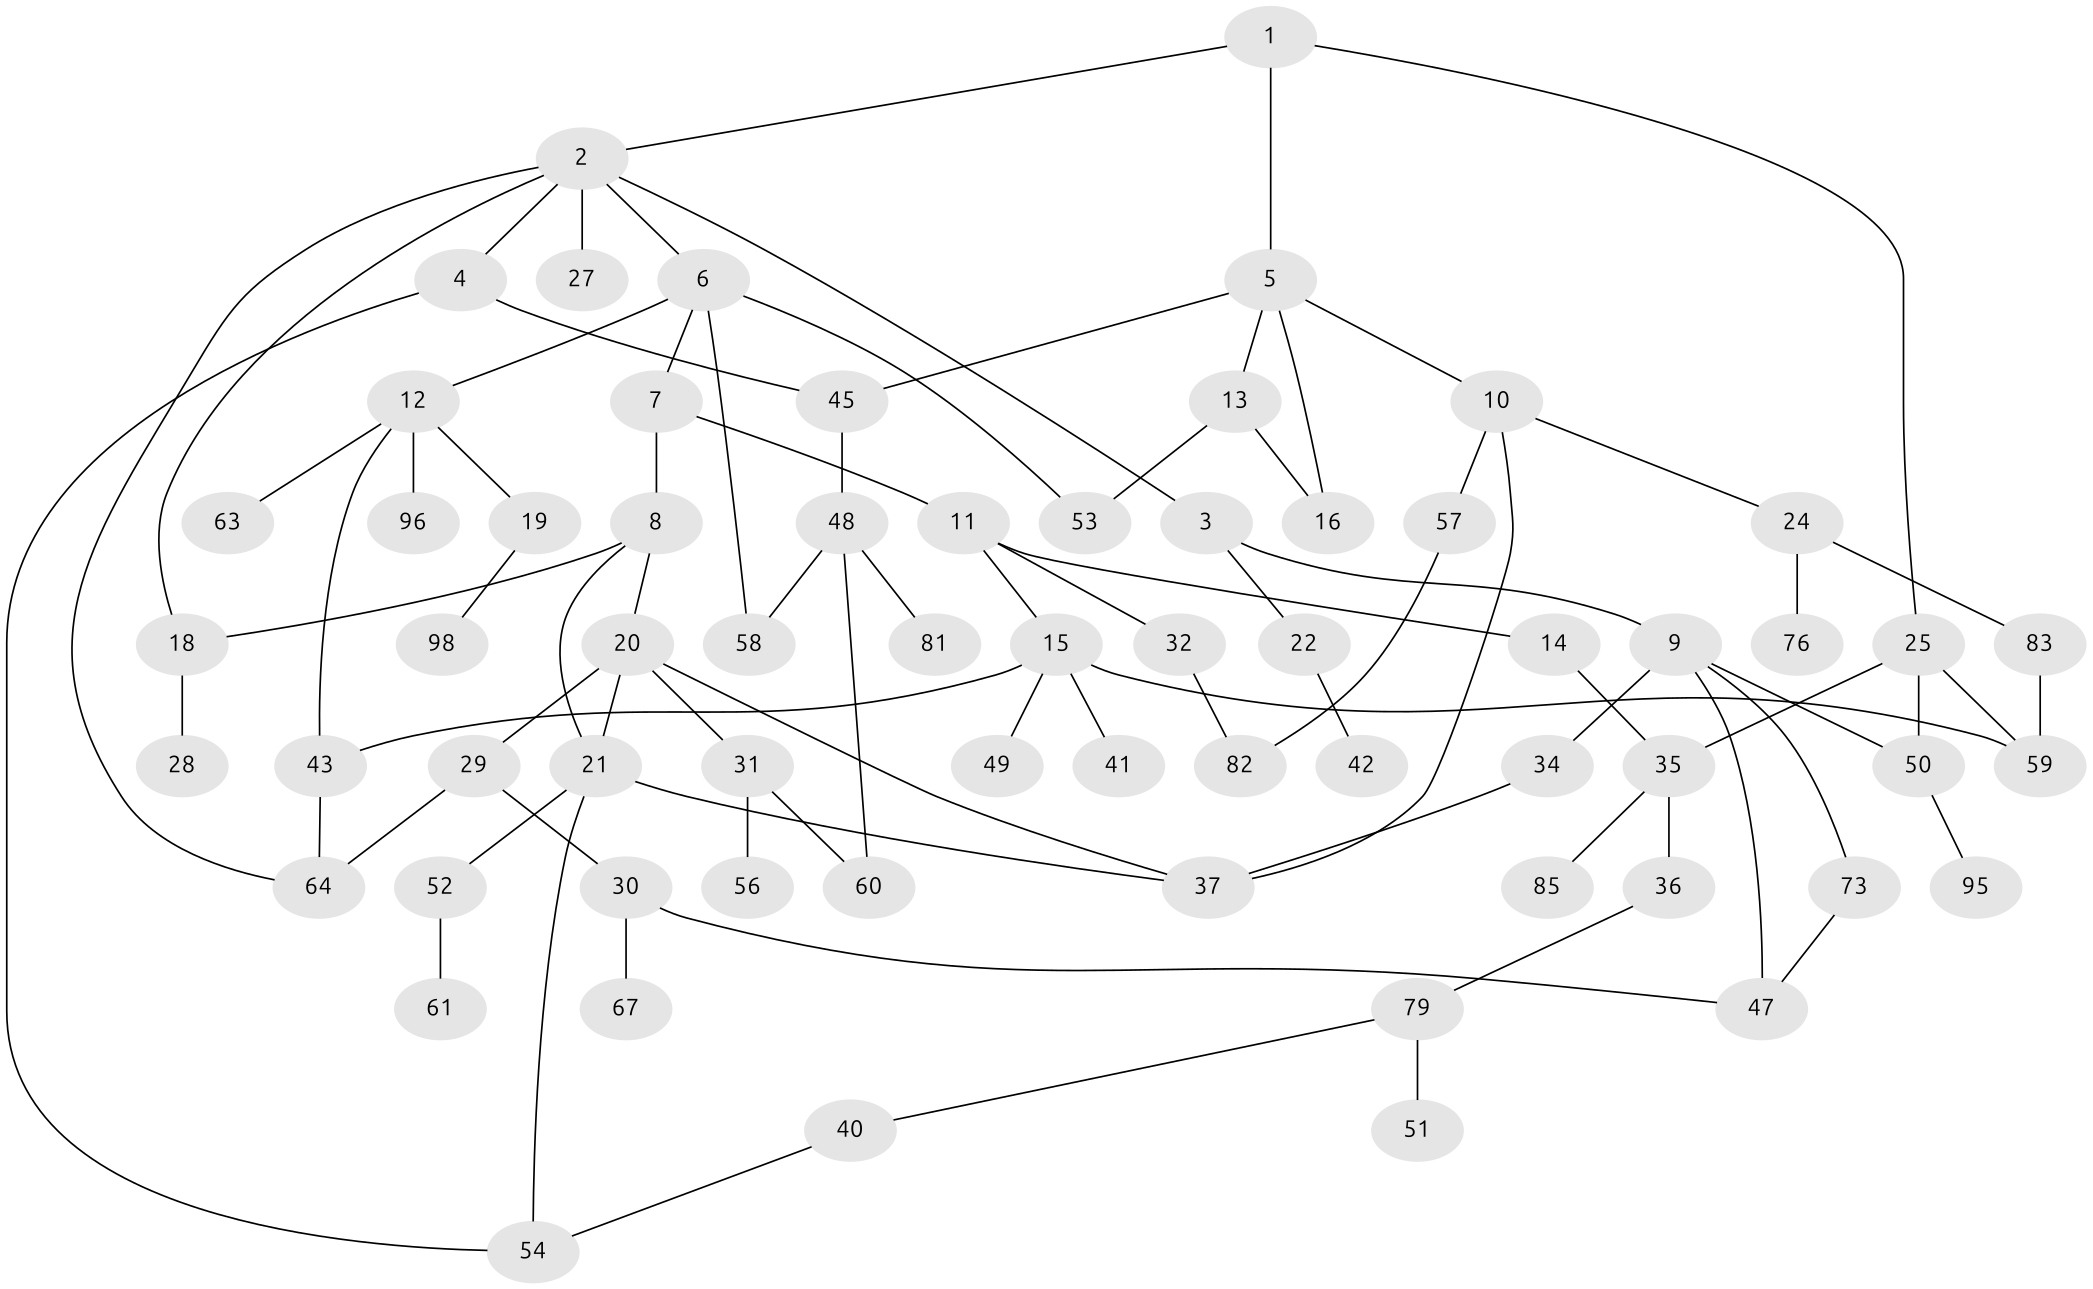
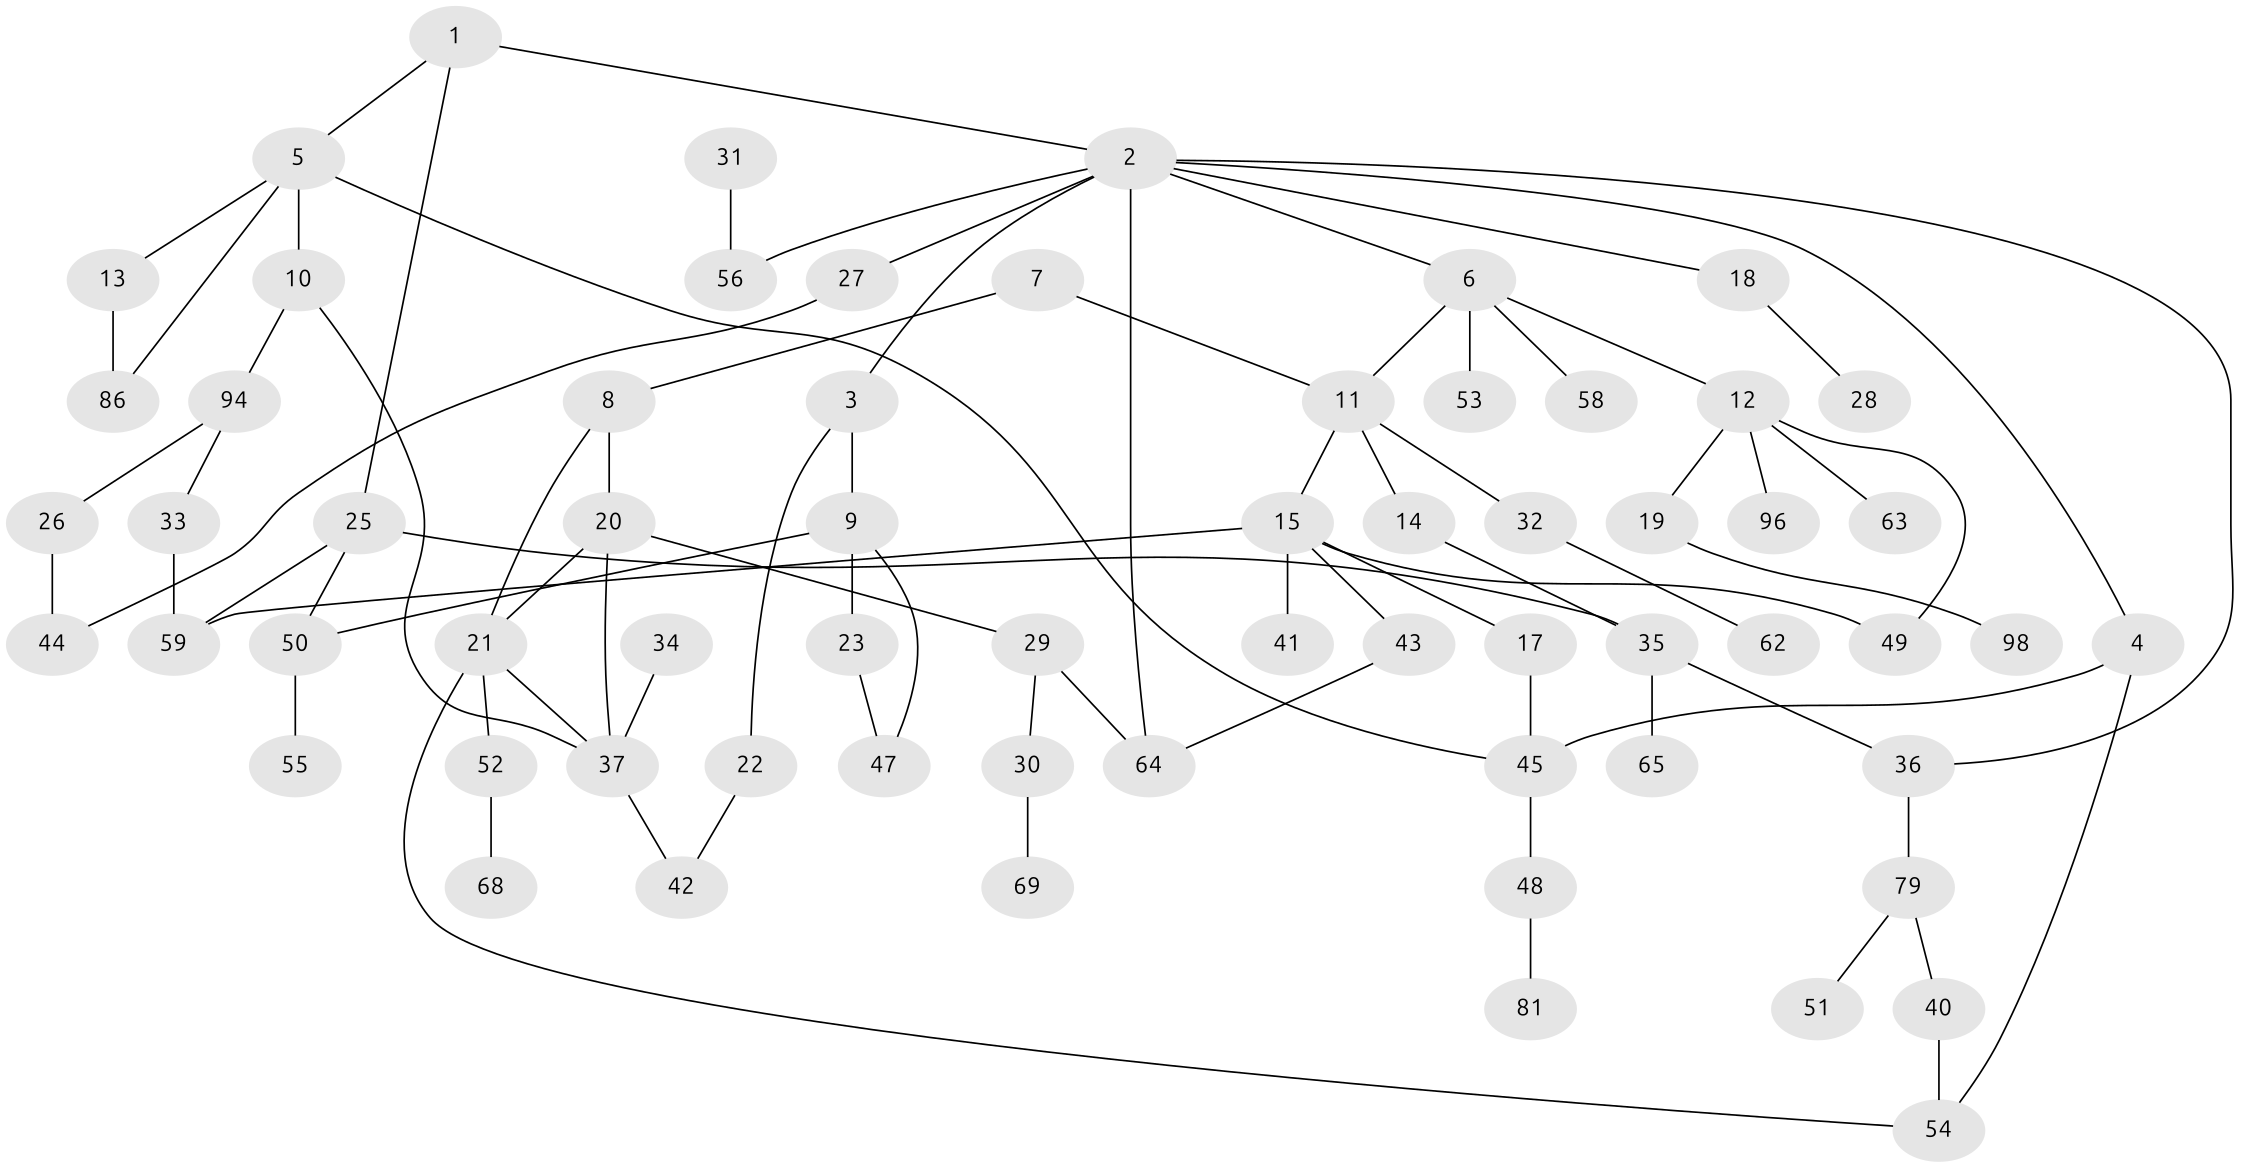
none -> (925, 208)
none -> (2008, 244)
(680, 341) -> (1409, 341)
(1160, 462) -> none
(1328, 523) -> (113, 402)
(1450, 523) -> none
(1797, 523) -> (235, 402)
(331, 576) -> (1937, 472)
(796, 584) -> none
(427, 600) -> none
none -> (52, 645)
none -> (1531, 645)
(1797, 645) -> (52, 523)
(2040, 645) -> (174, 523)
(684, 702) -> none
(1604, 712) -> none
(1240, 766) -> (1774, 645)
none -> (647, 827)
(869, 888) -> none
(1547, 888) -> (1652, 766)
(1855, 888) -> (852, 645)
(1976, 888) -> (295, 766)
(1186, 969) -> none
(440, 1009) -> (491, 888)
(626, 1009) -> (1028, 888)
